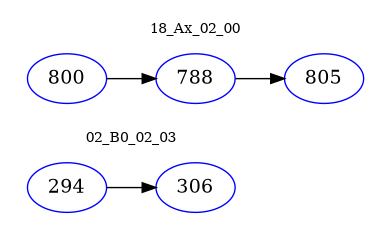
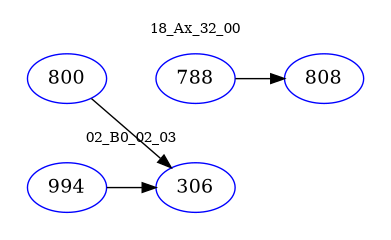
(196, 30) -> (196, 30)
(124, 79) -> (133, 134)
(324, 79) -> (324, 79)
(67, 188) -> (67, 188)
